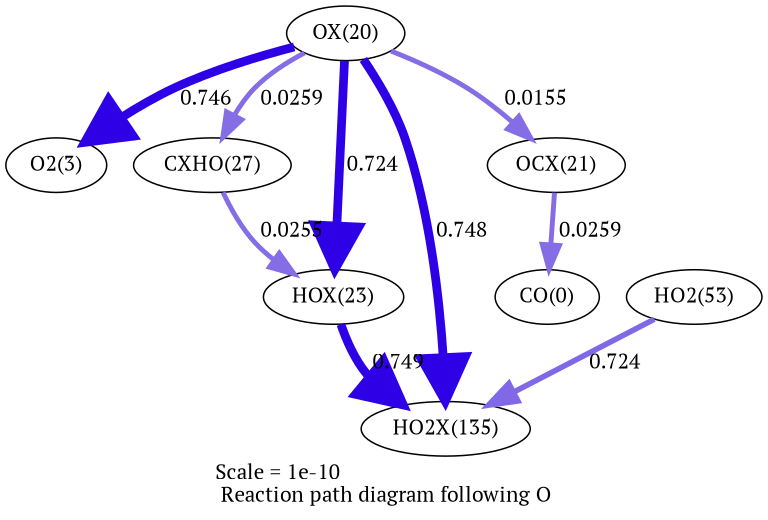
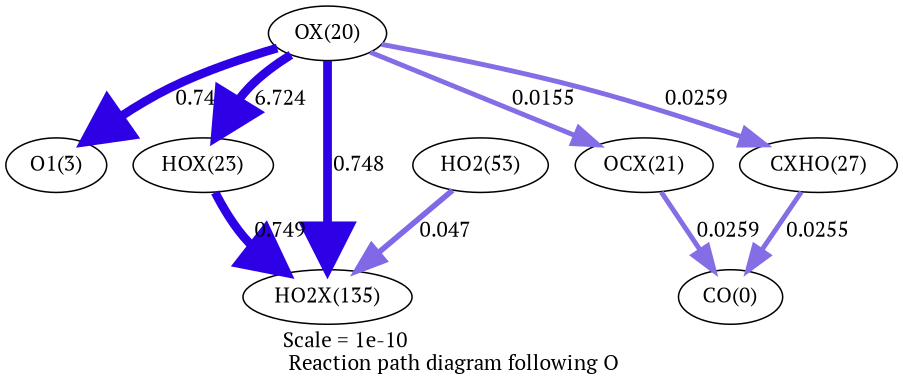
(56, 165) -> (56, 165)
(370, 165) -> (278, 99)
(244, 230) -> (781, 221)
(612, 363) -> (443, 231)
